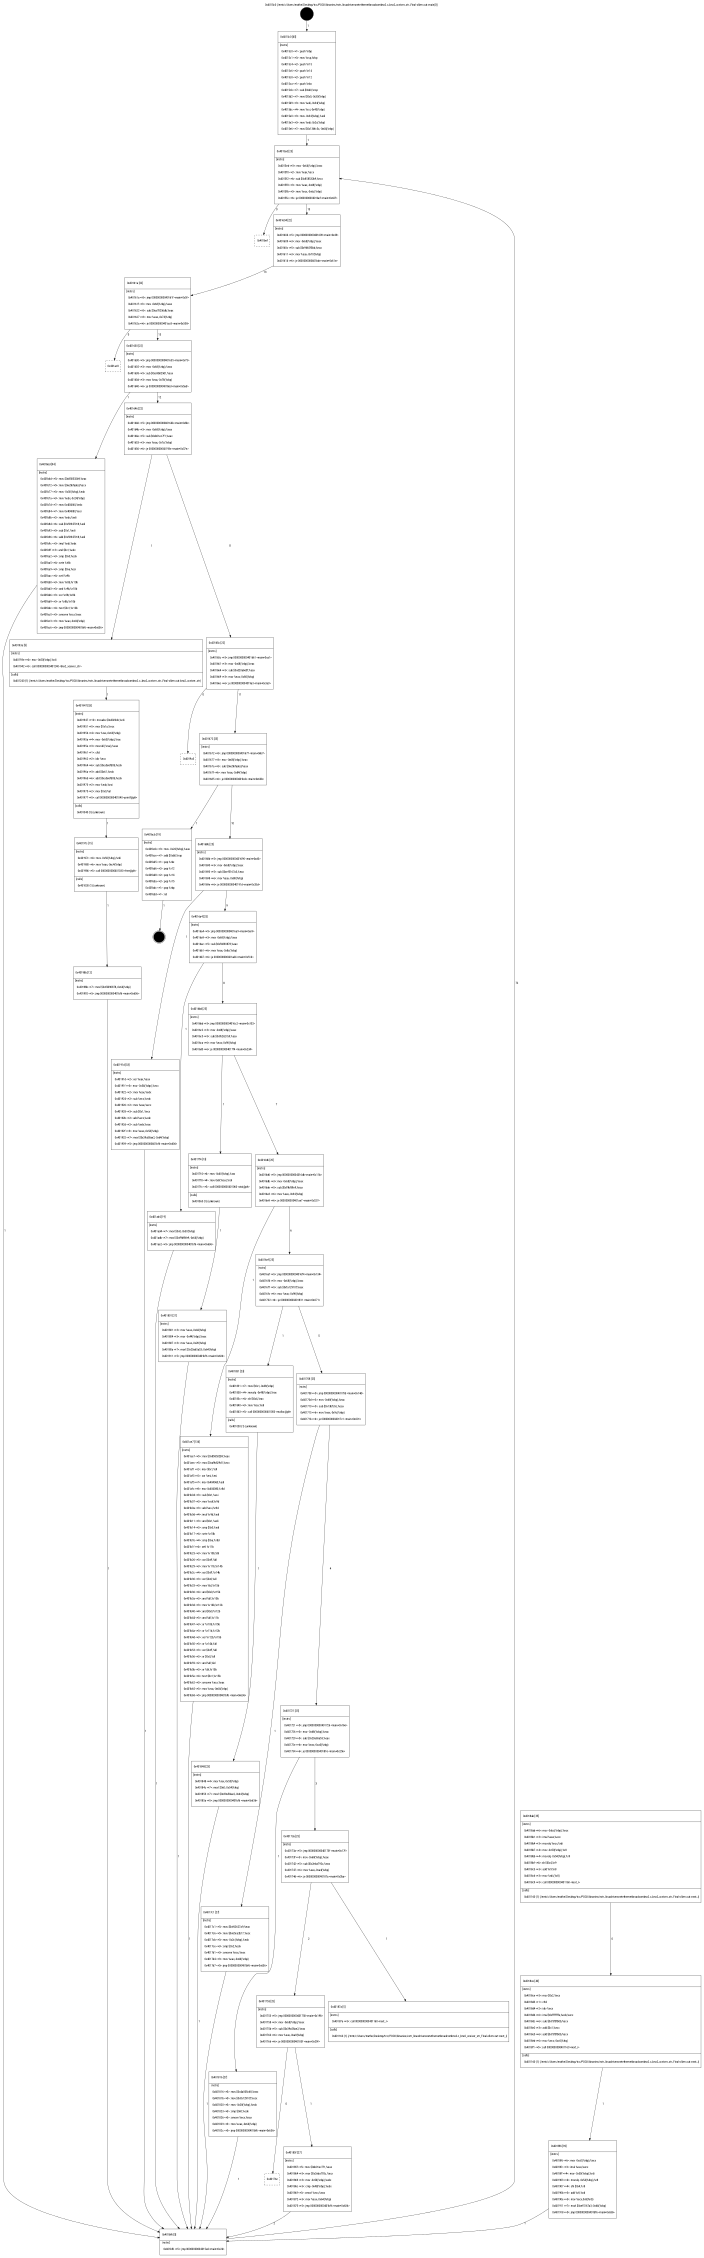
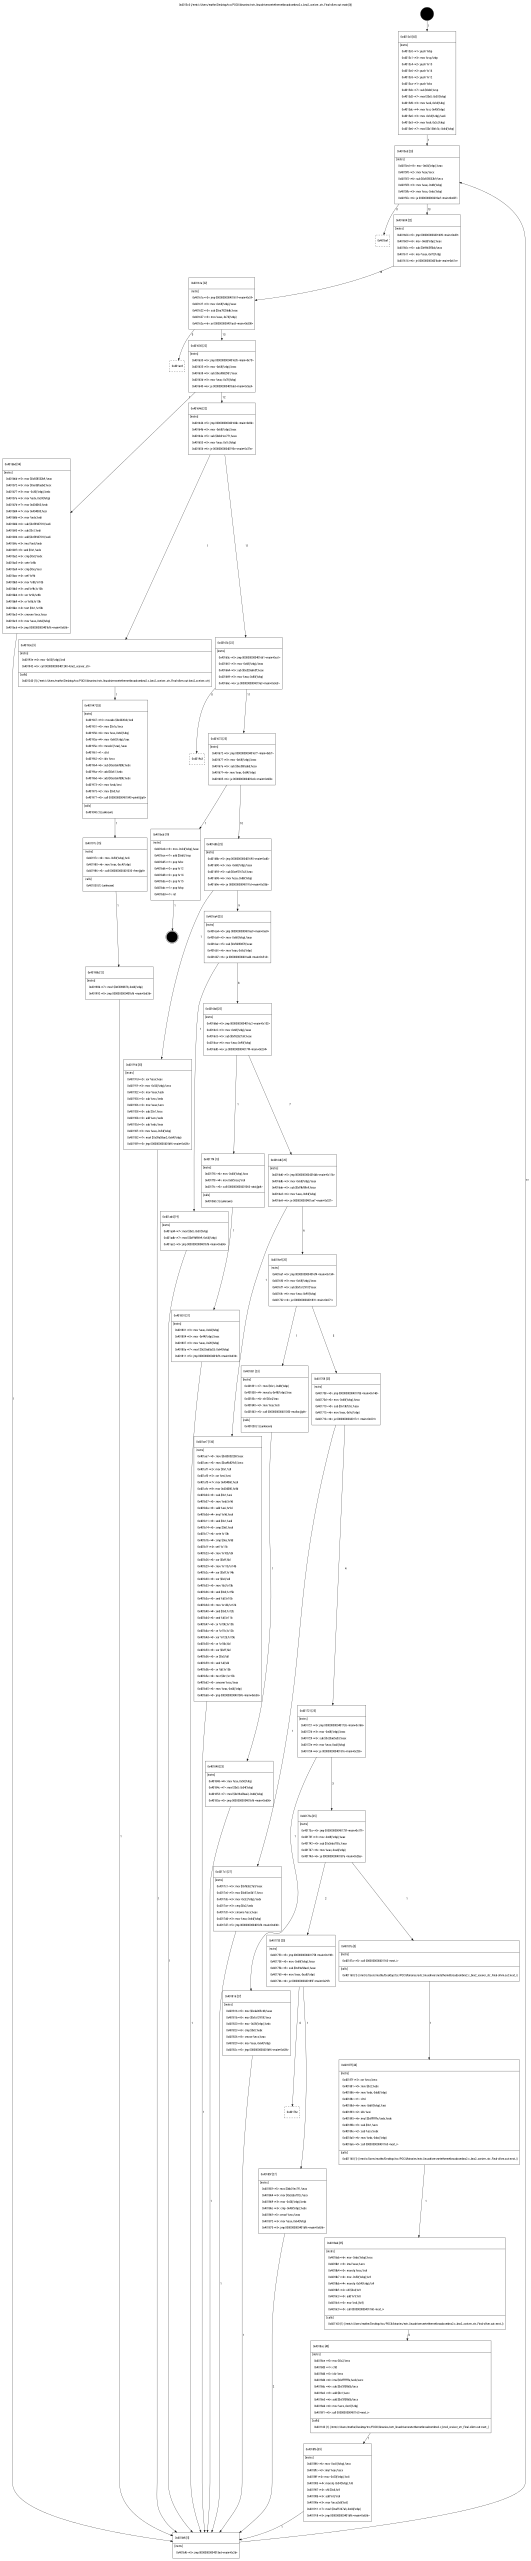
none -> (429, 2112)
